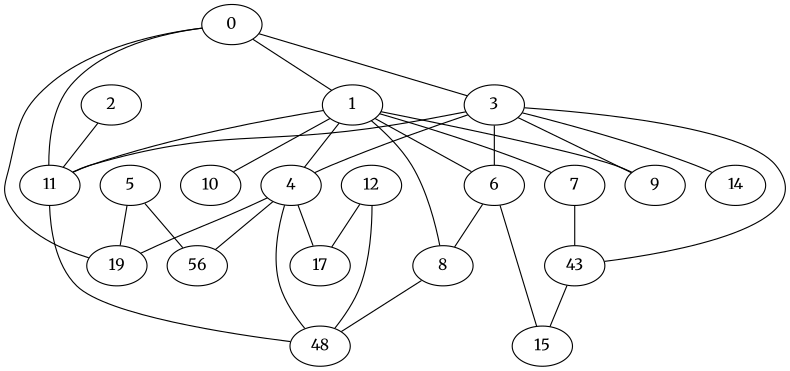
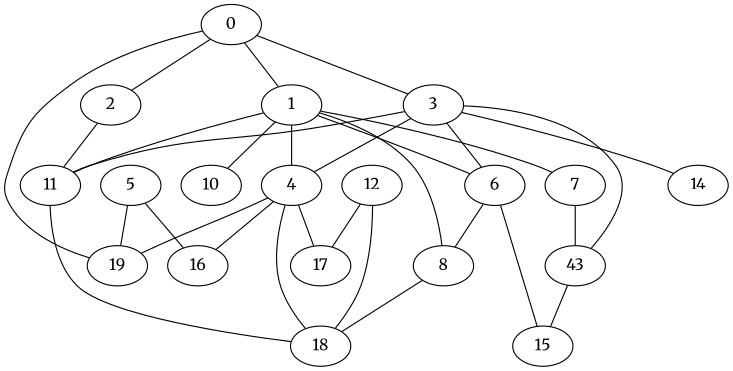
(94, 65) -> (171, 65)
(655, 185) -> none
(197, 266) -> (198, 266)
(320, 346) -> (321, 346)
